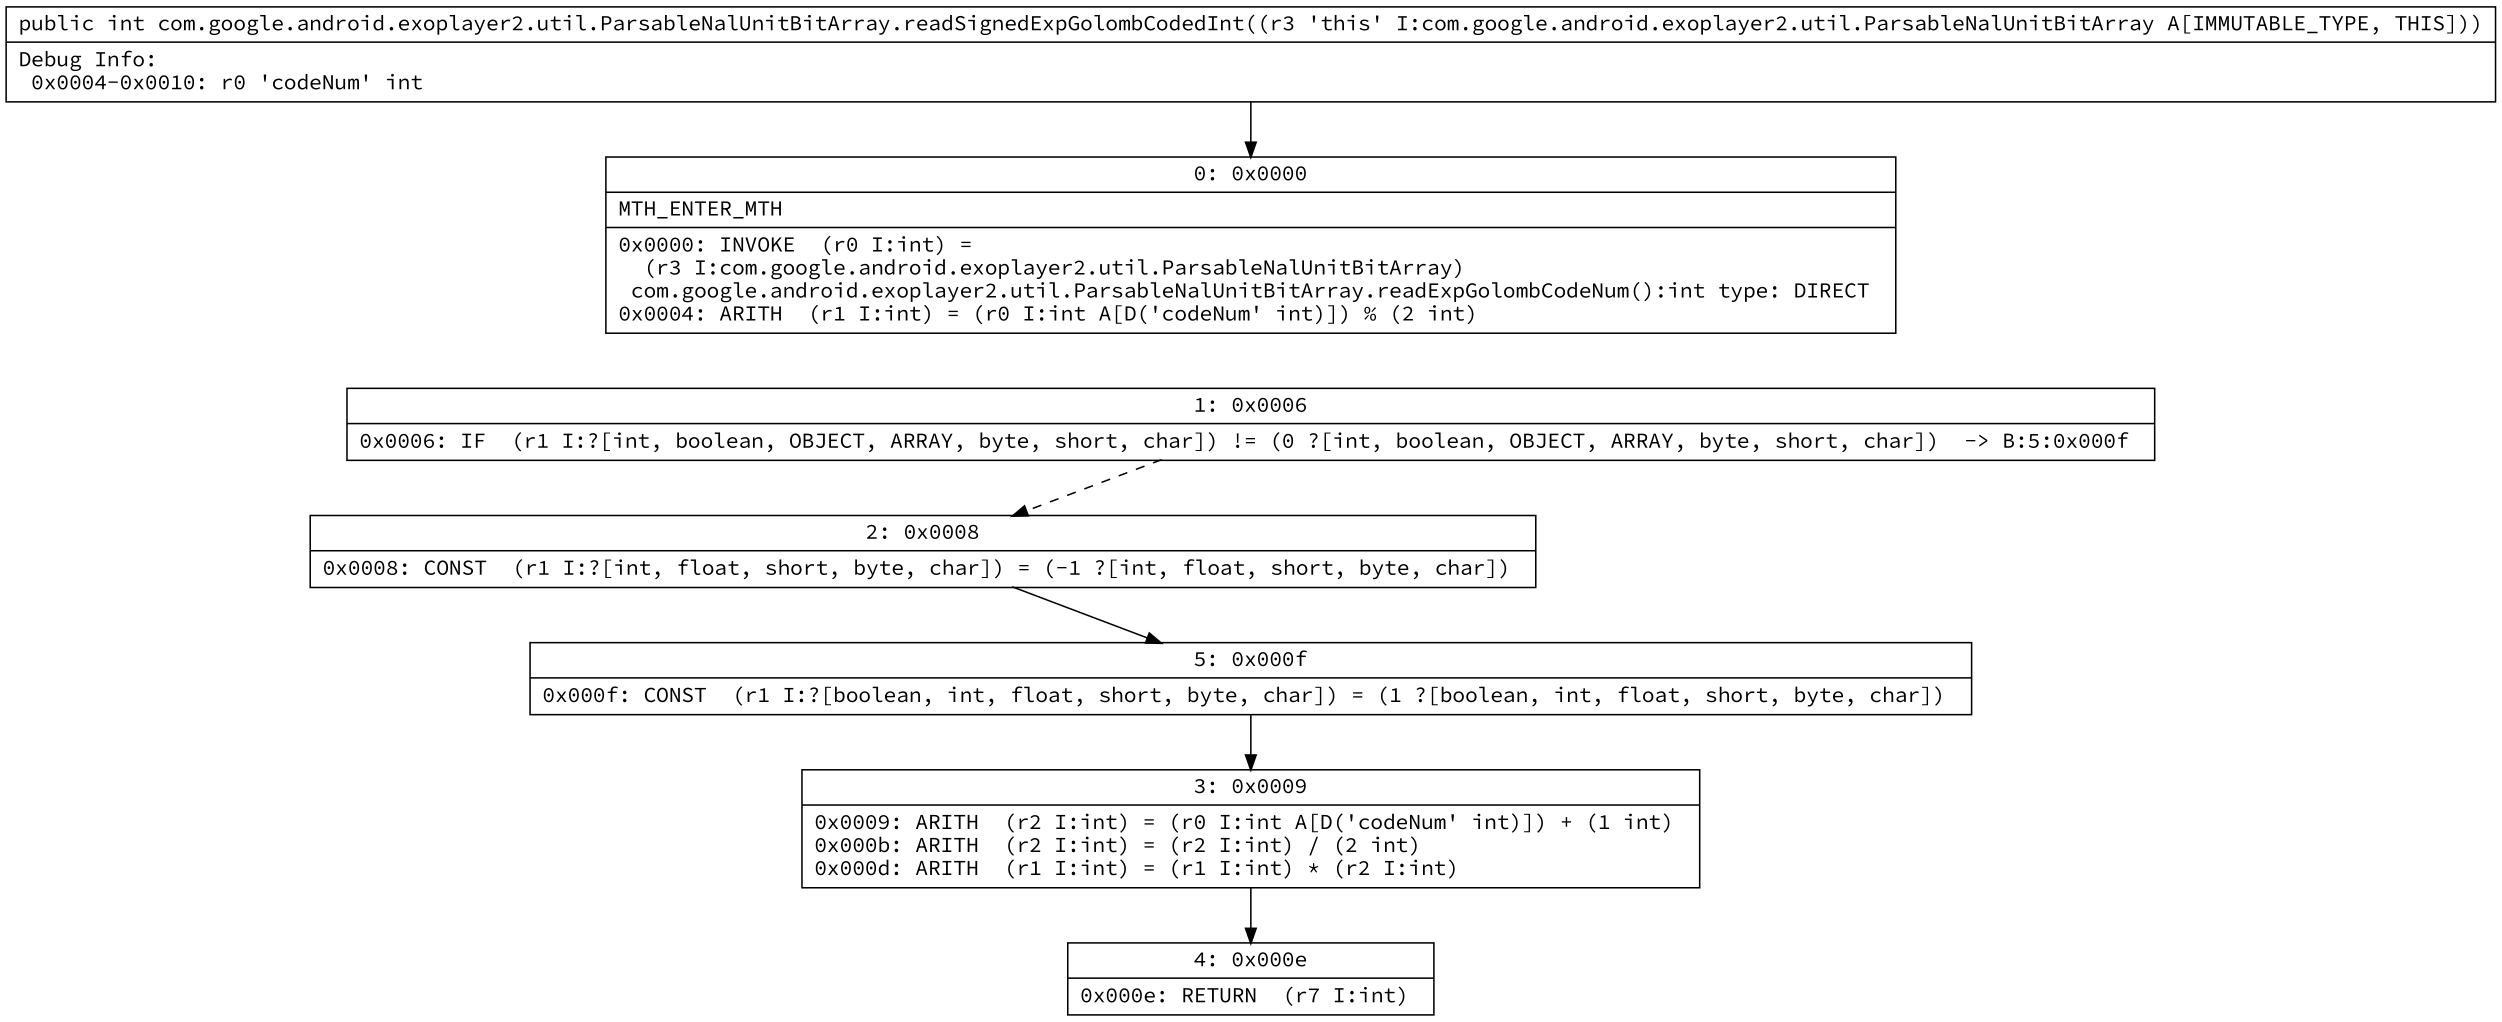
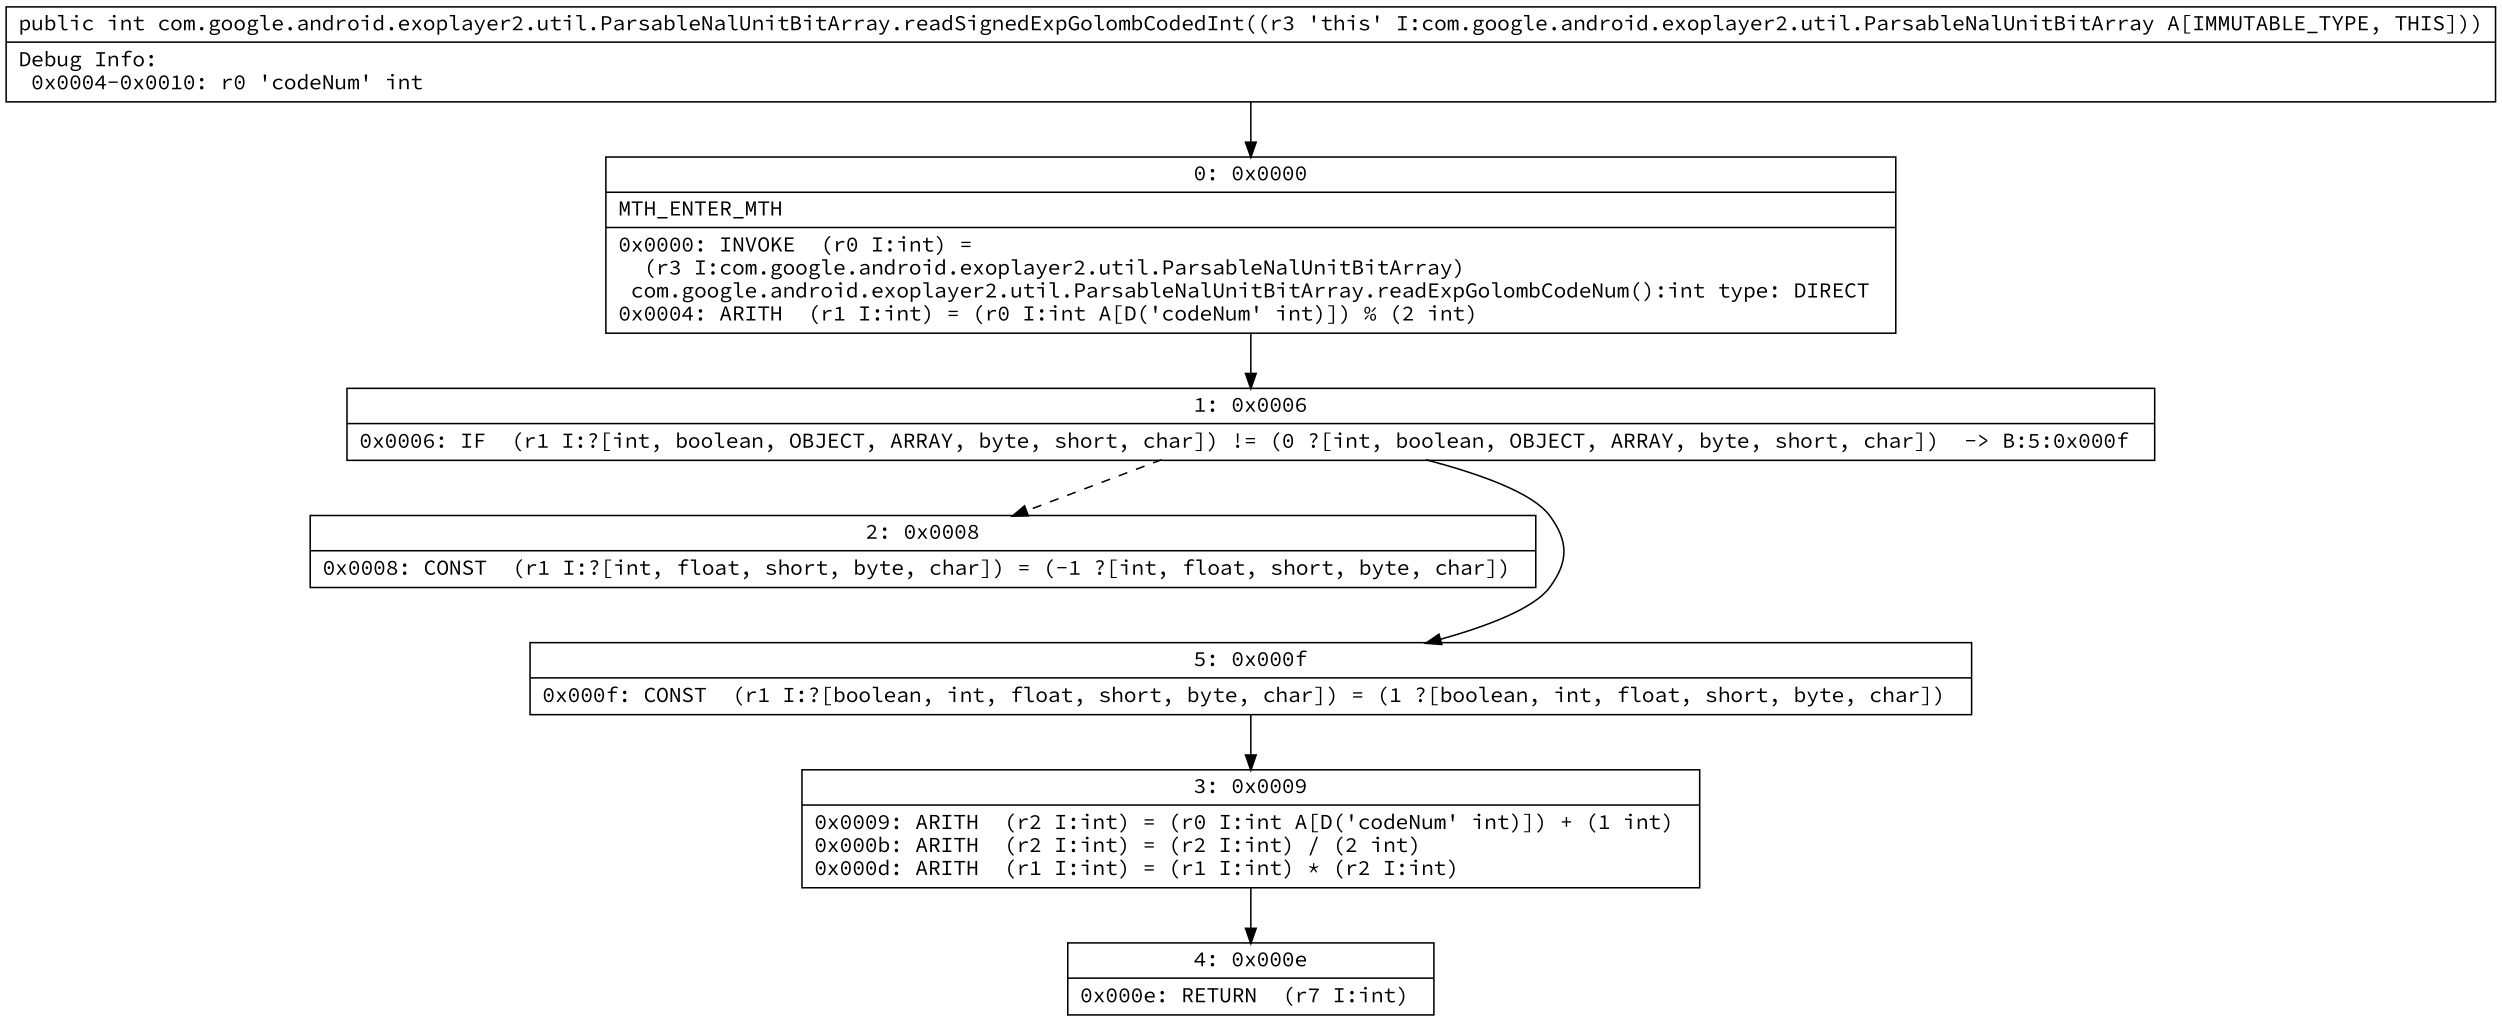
none -> (1251, 353)
(1080, 612) -> (1563, 544)
